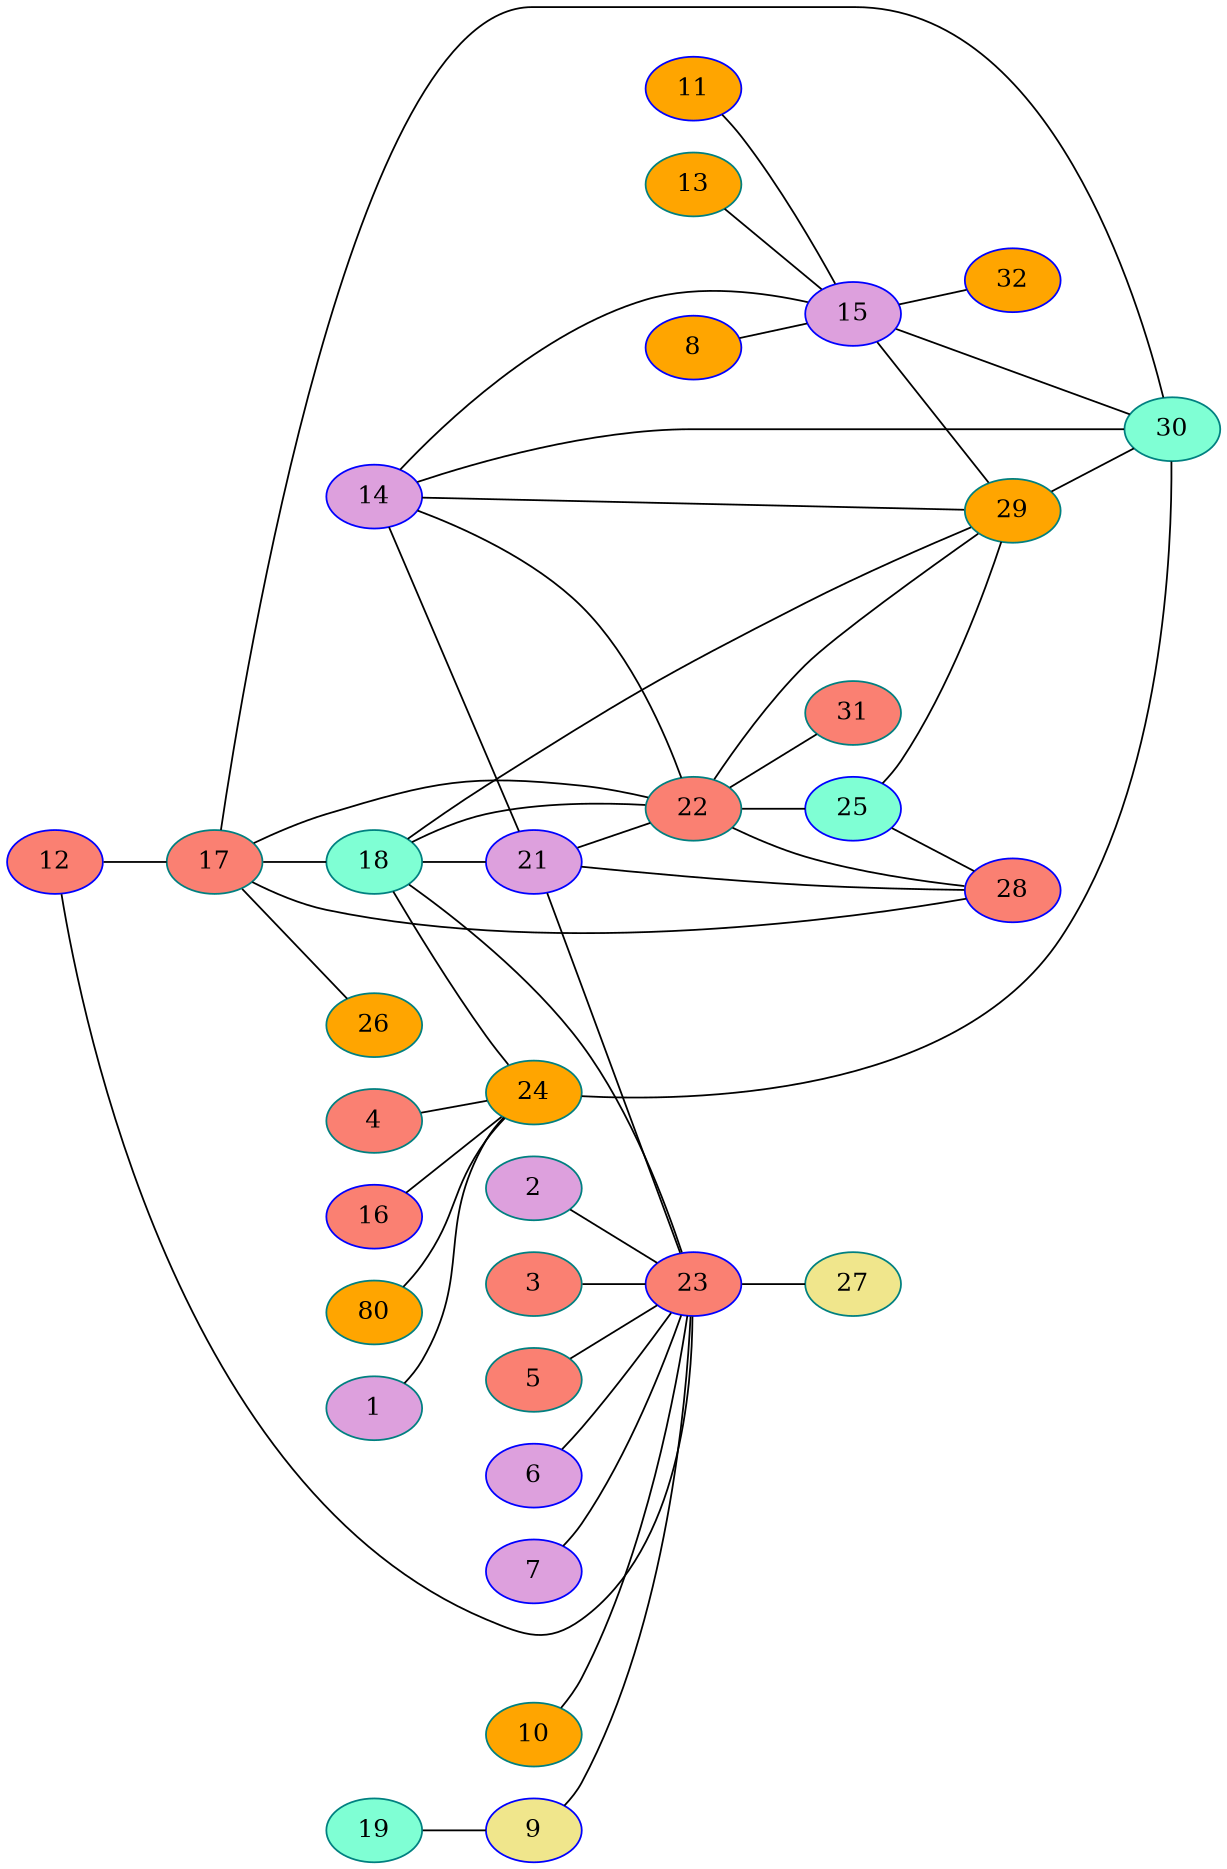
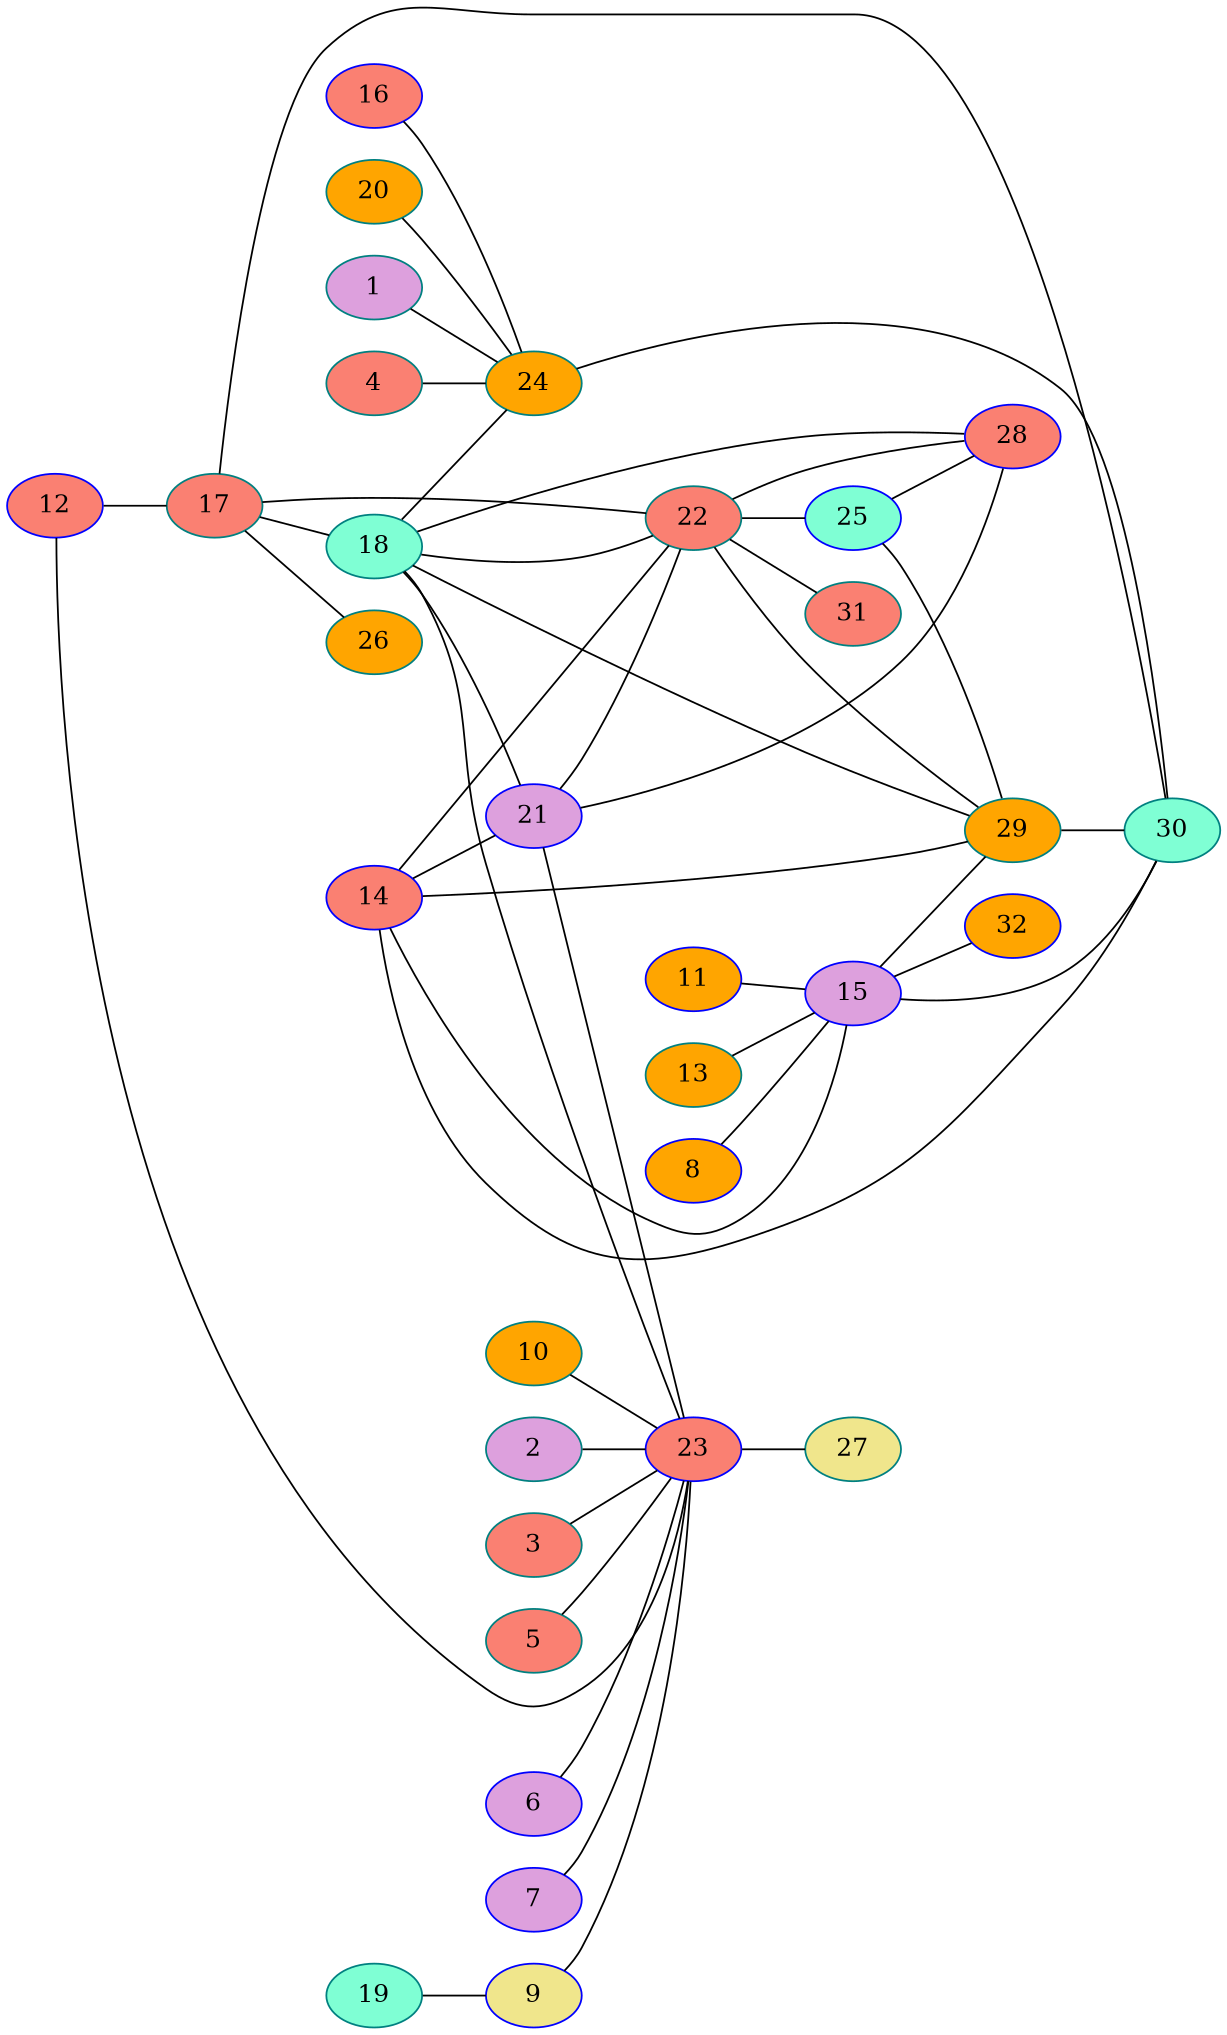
(374, 497) -> (374, 898)
(607, 933) -> (686, 456)
(374, 1312) -> (374, 192)
